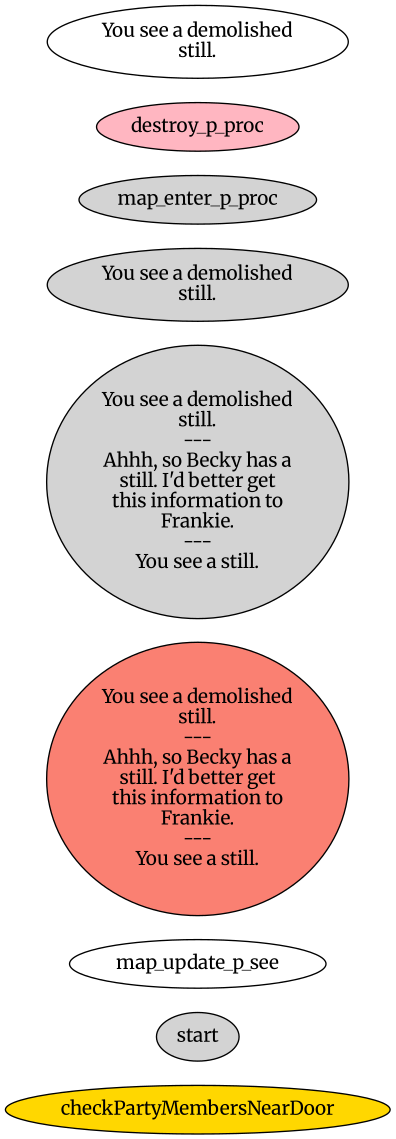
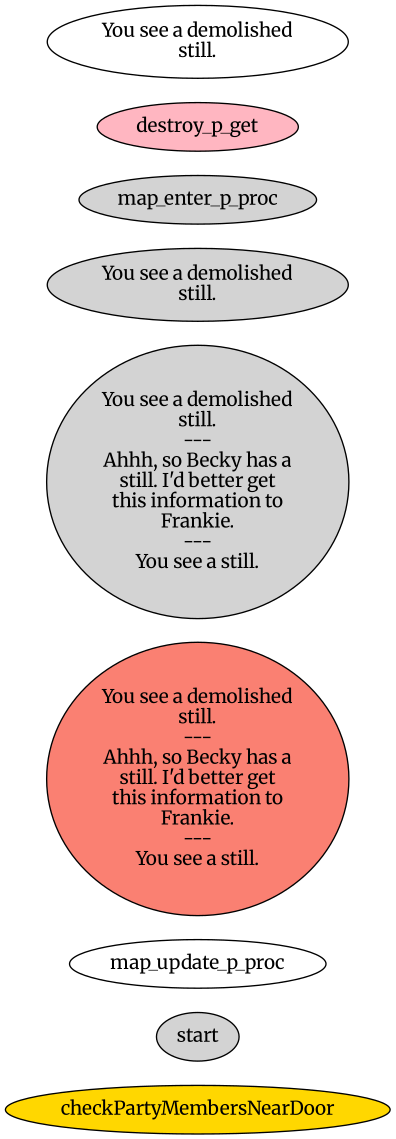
(198, 127) -> (198, 127)
(198, 964) -> (198, 964)
